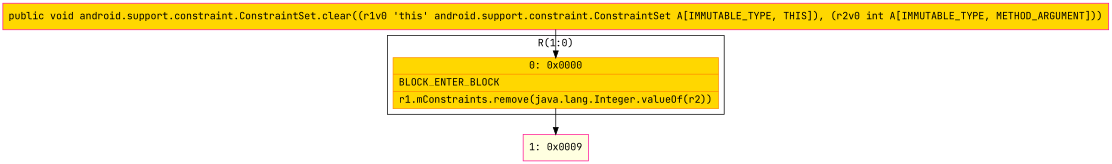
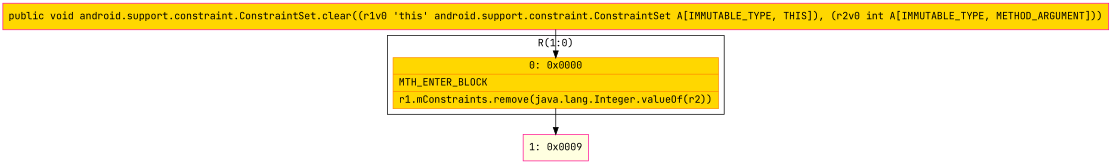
(449, 82) -> (443, 82)
